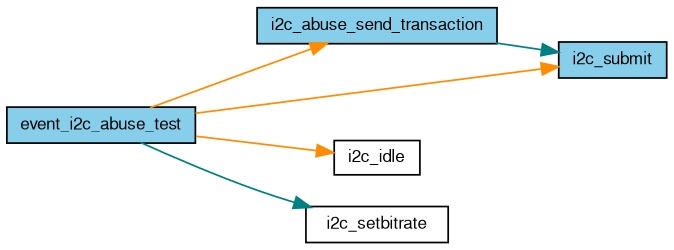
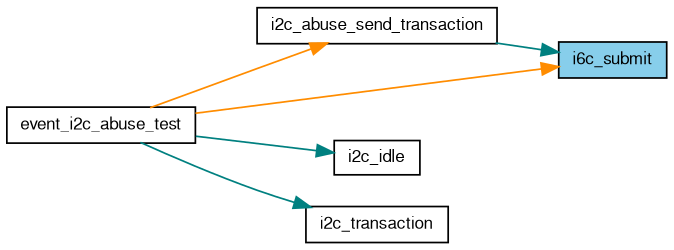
(377, 26) -> (377, 26)
(613, 60) -> (613, 60)
(101, 125) -> (101, 125)
(256, 143) -> (256, 143)
(377, 225) -> (377, 225)
